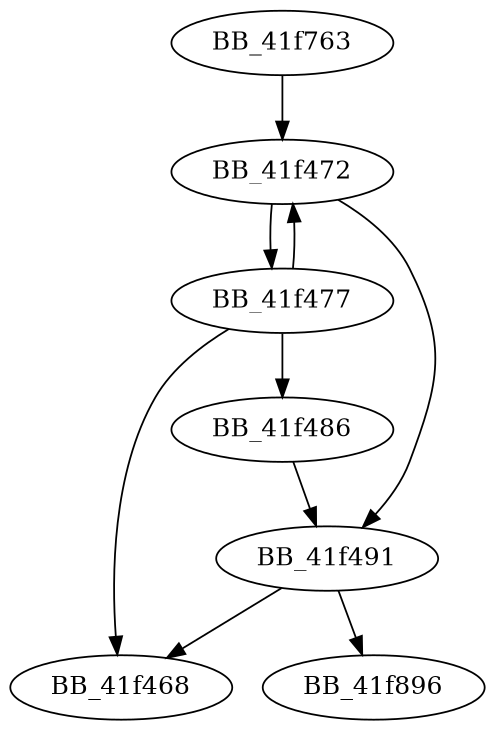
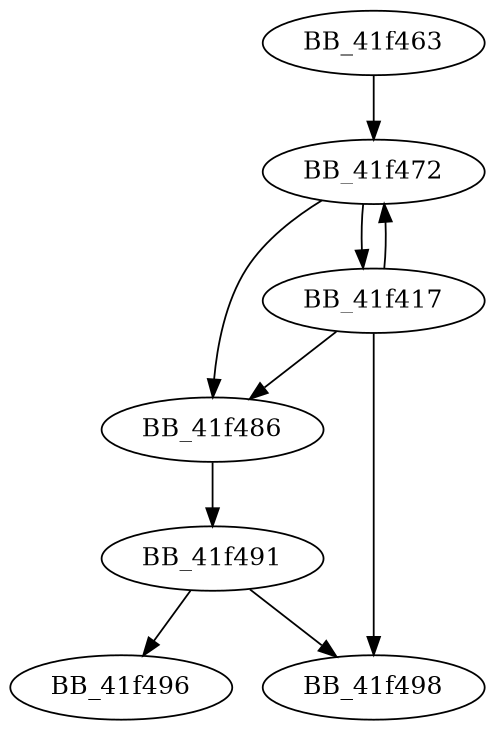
(282, 43) -> (374, 43)
(282, 301) -> (374, 301)
(435, 346) -> (243, 275)
(121, 687) -> (374, 687)
(374, 687) -> (121, 687)
